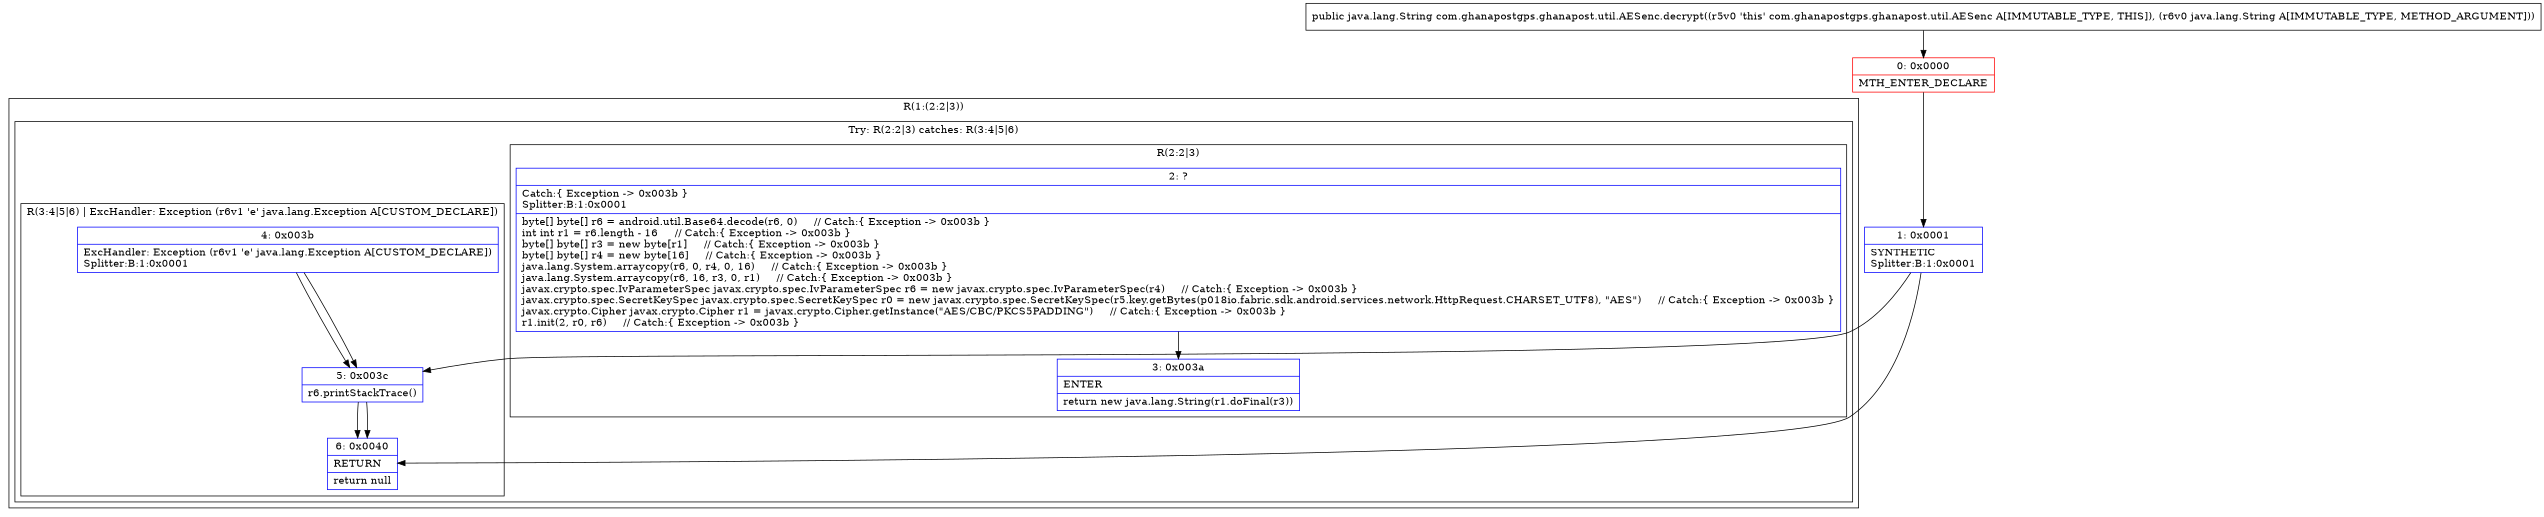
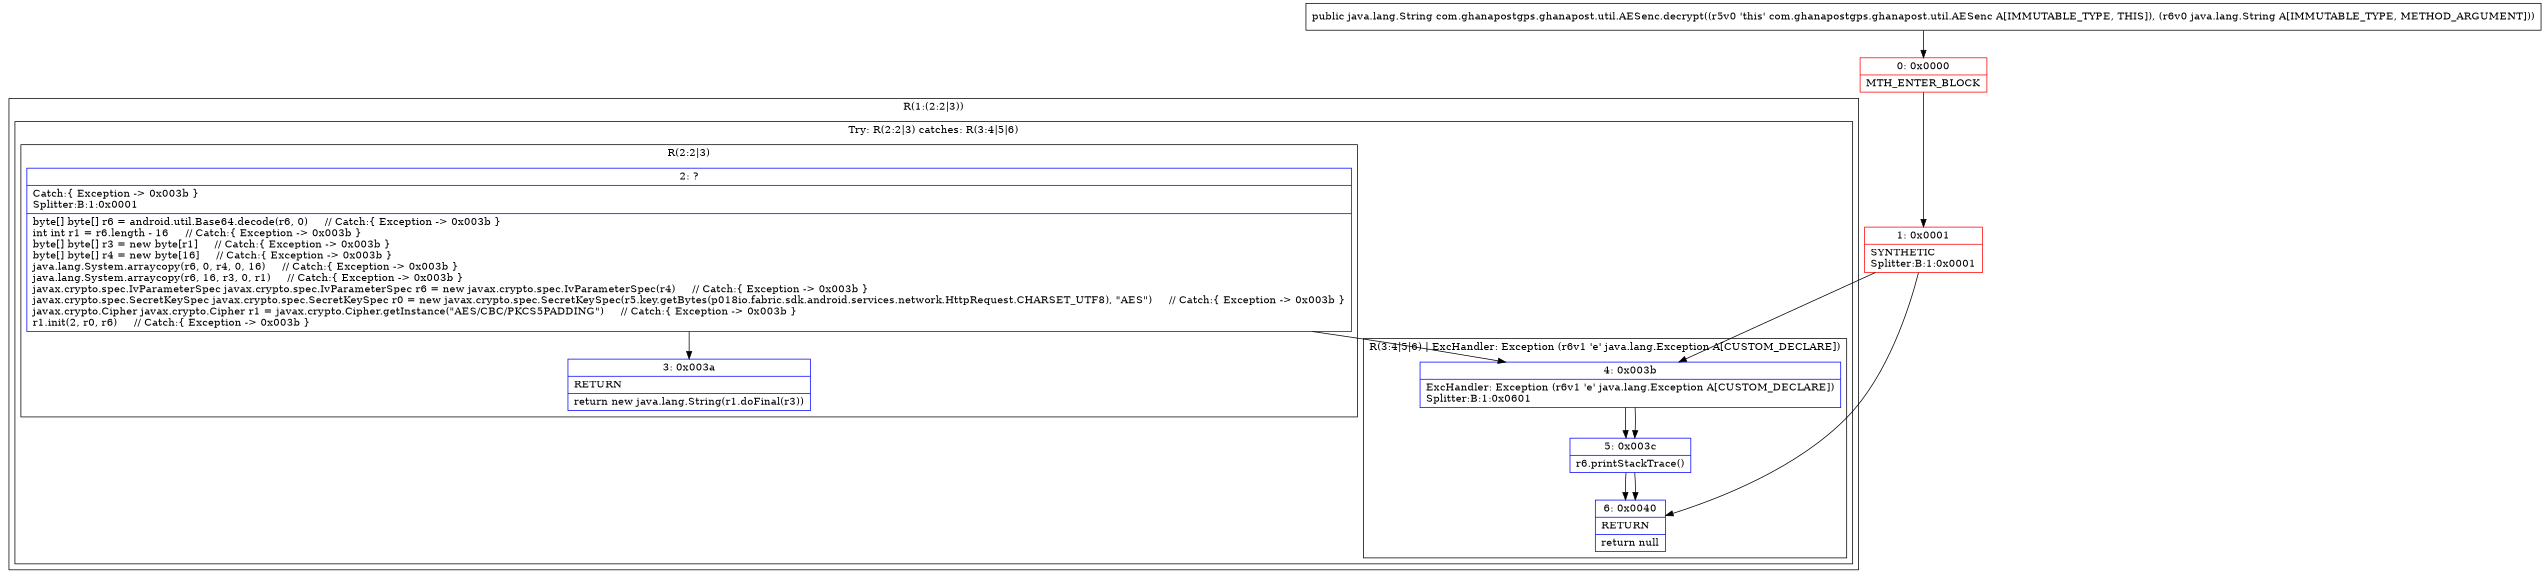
(1924, 83) -> (1924, 83)
(1924, 250) -> (1924, 250)
(136, 264) -> (1479, 399)
none -> (1405, 346)
(1183, 354) -> (1780, 316)
(1083, 384) -> (598, 384)
